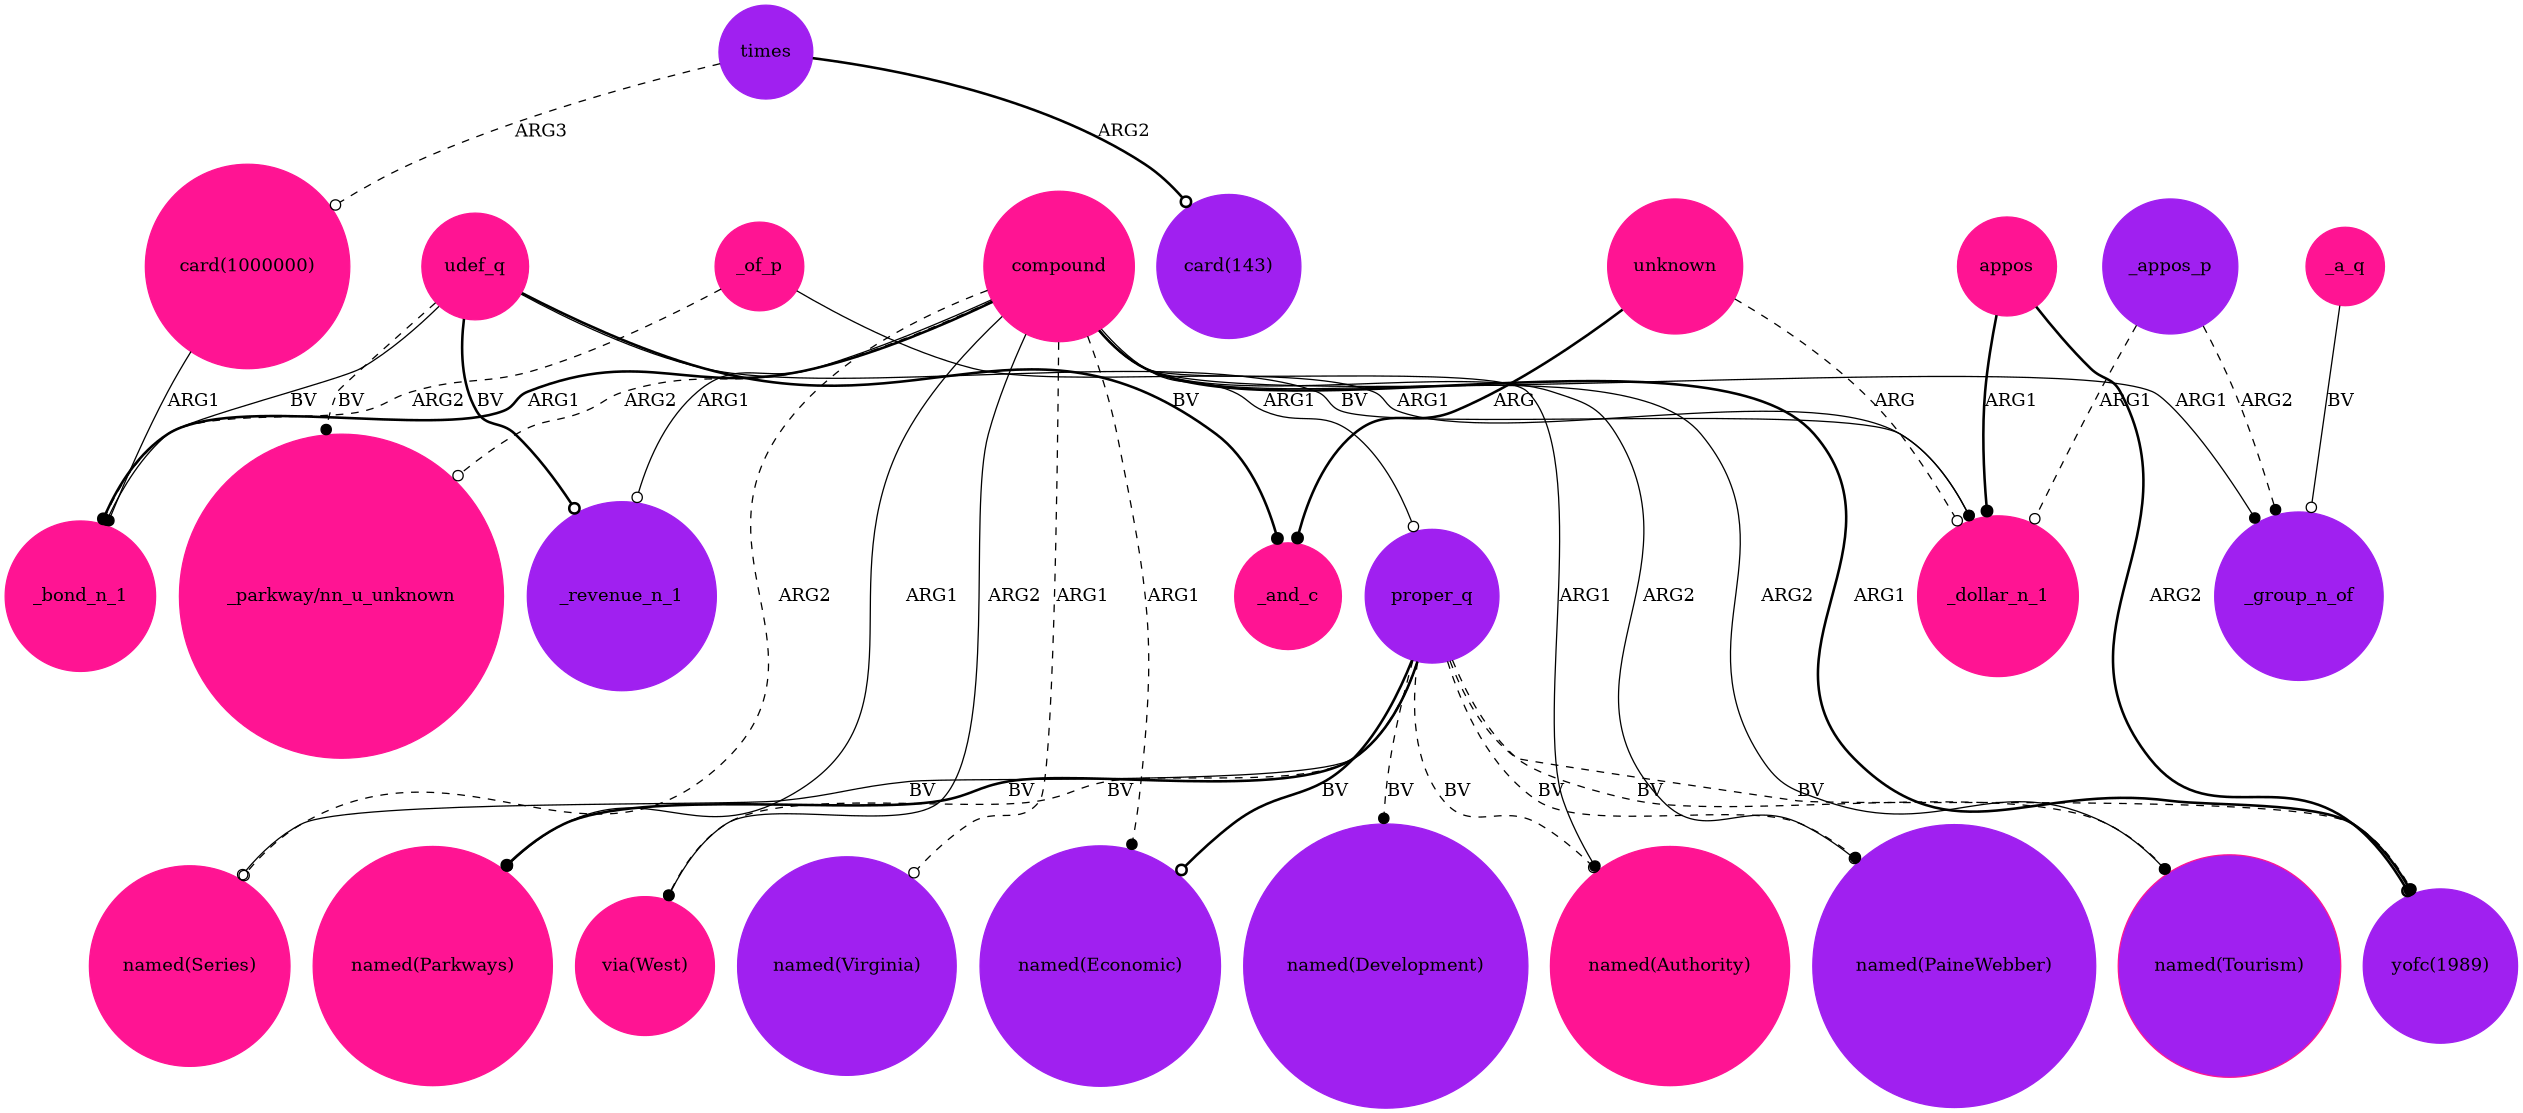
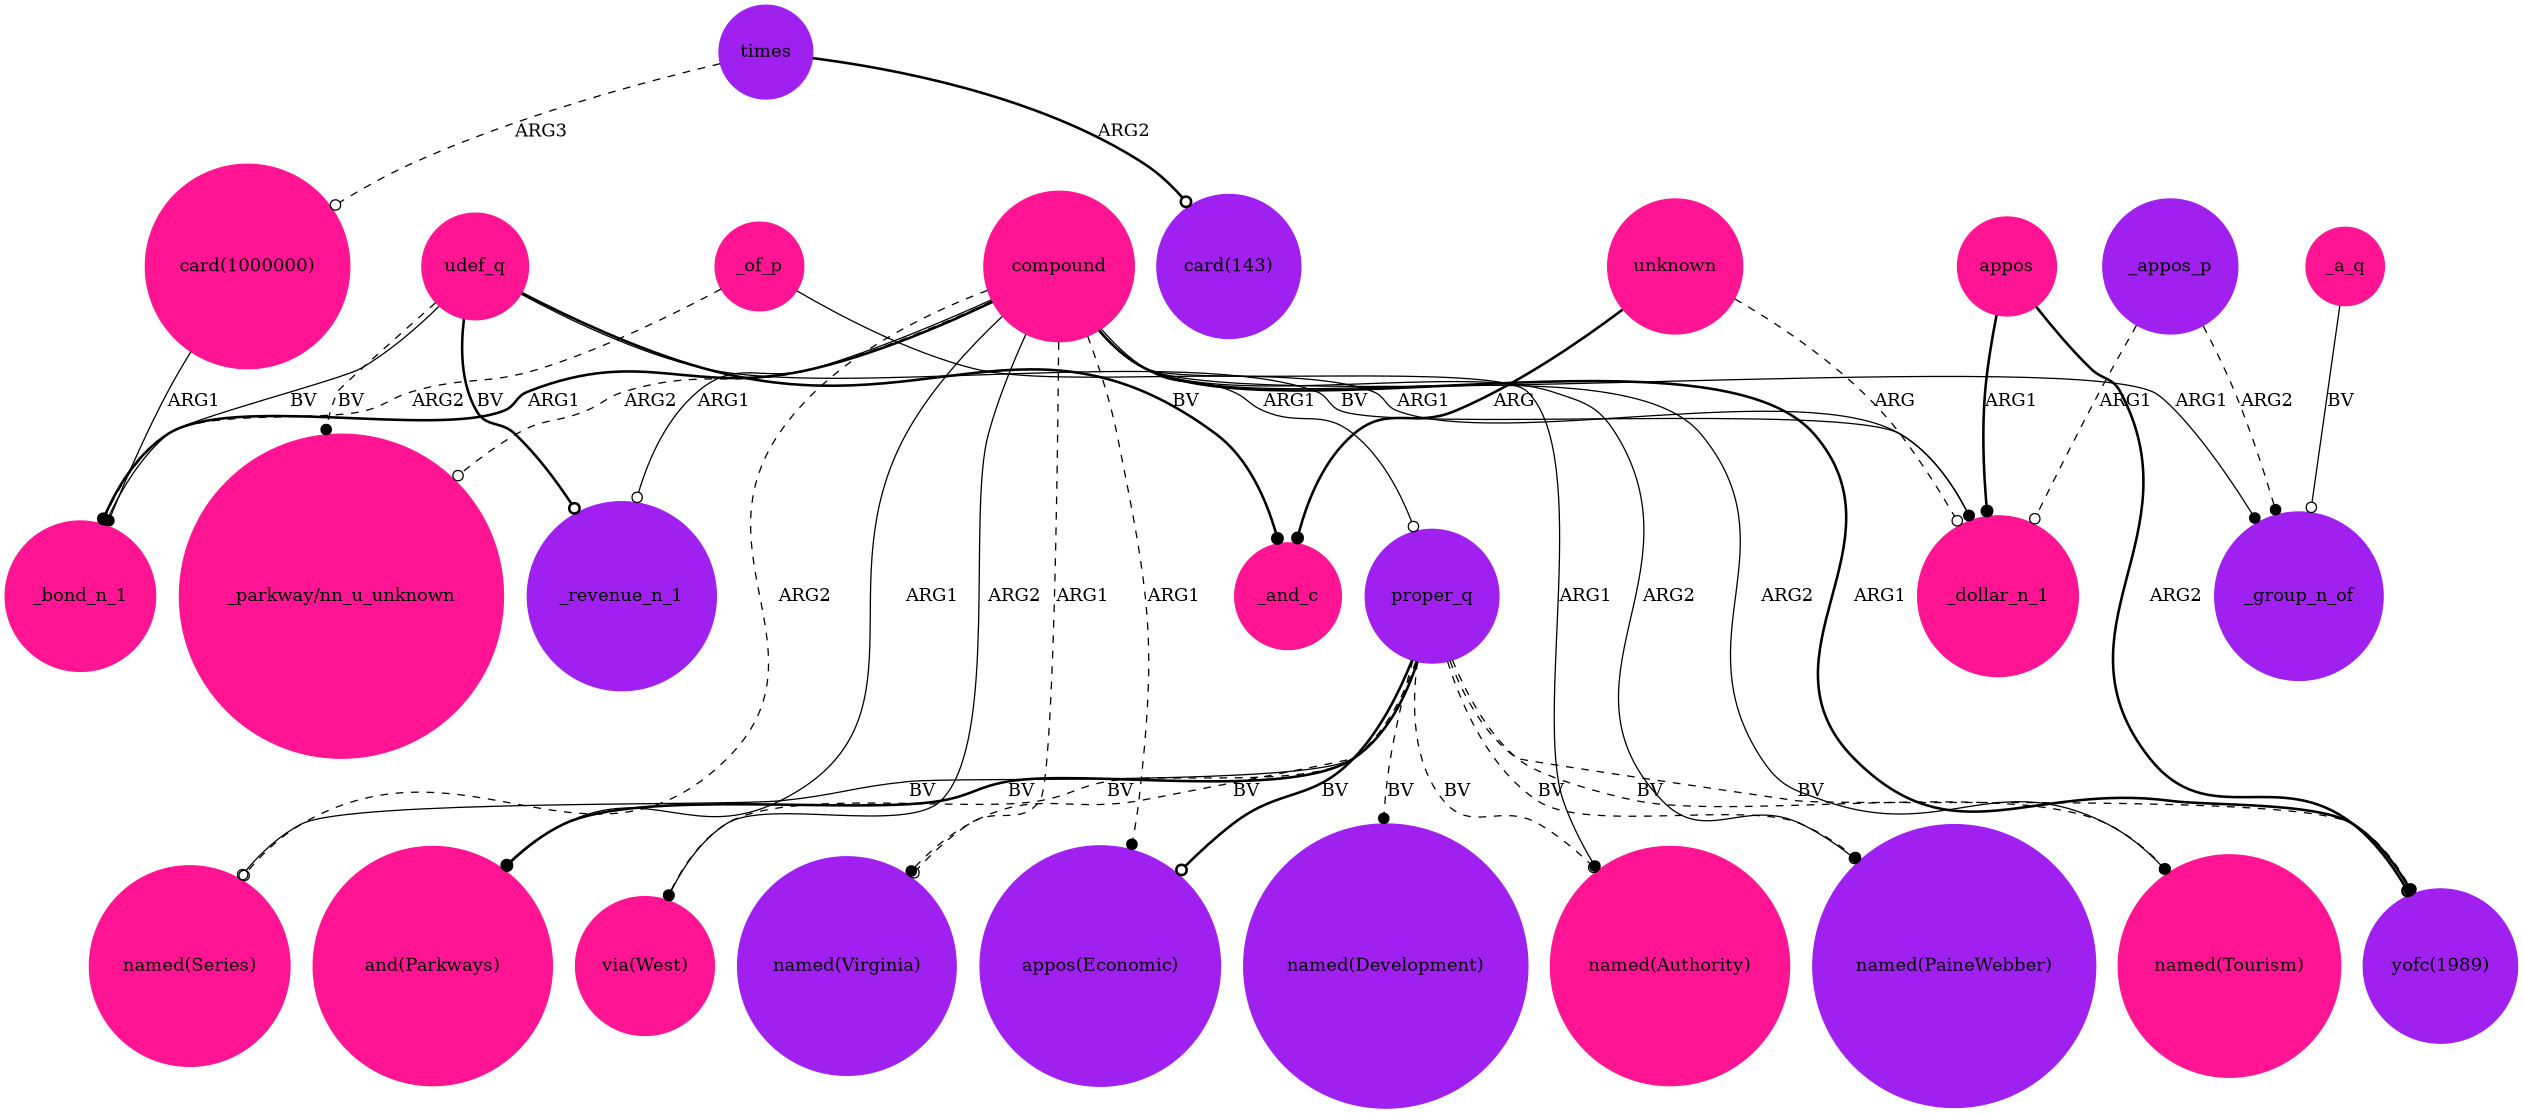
none -> (1184, 792)
(433, 966) -> (433, 966)
(1100, 966) -> (1100, 966)
(2229, 966) -> (2229, 966)
